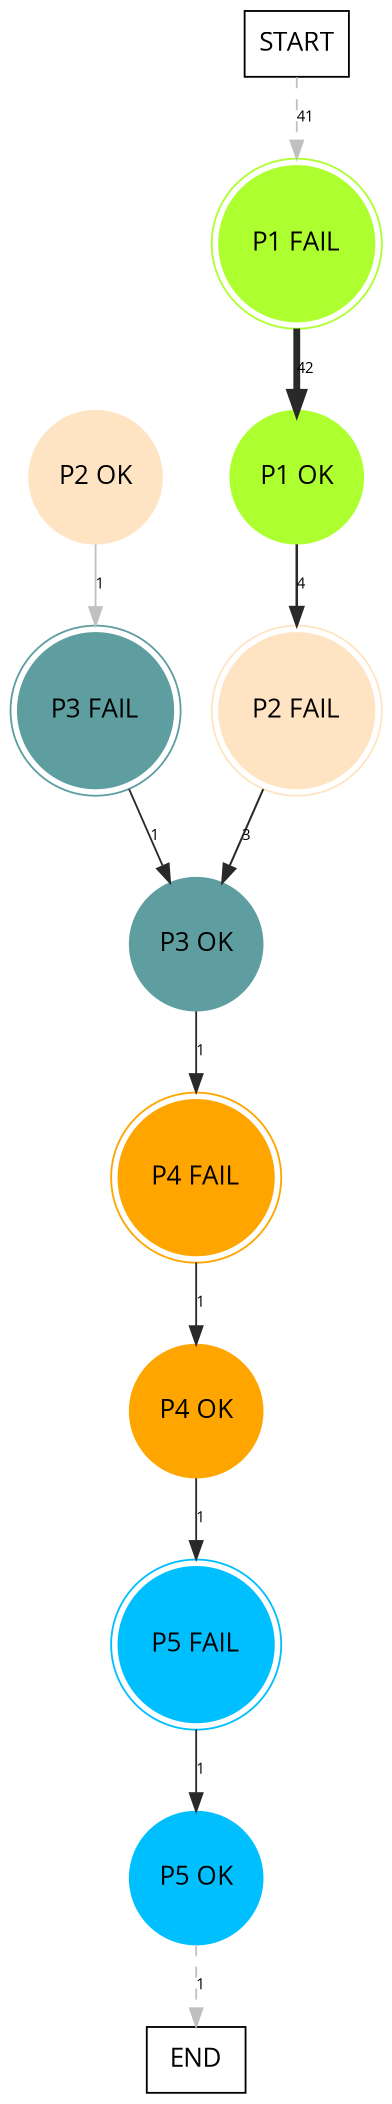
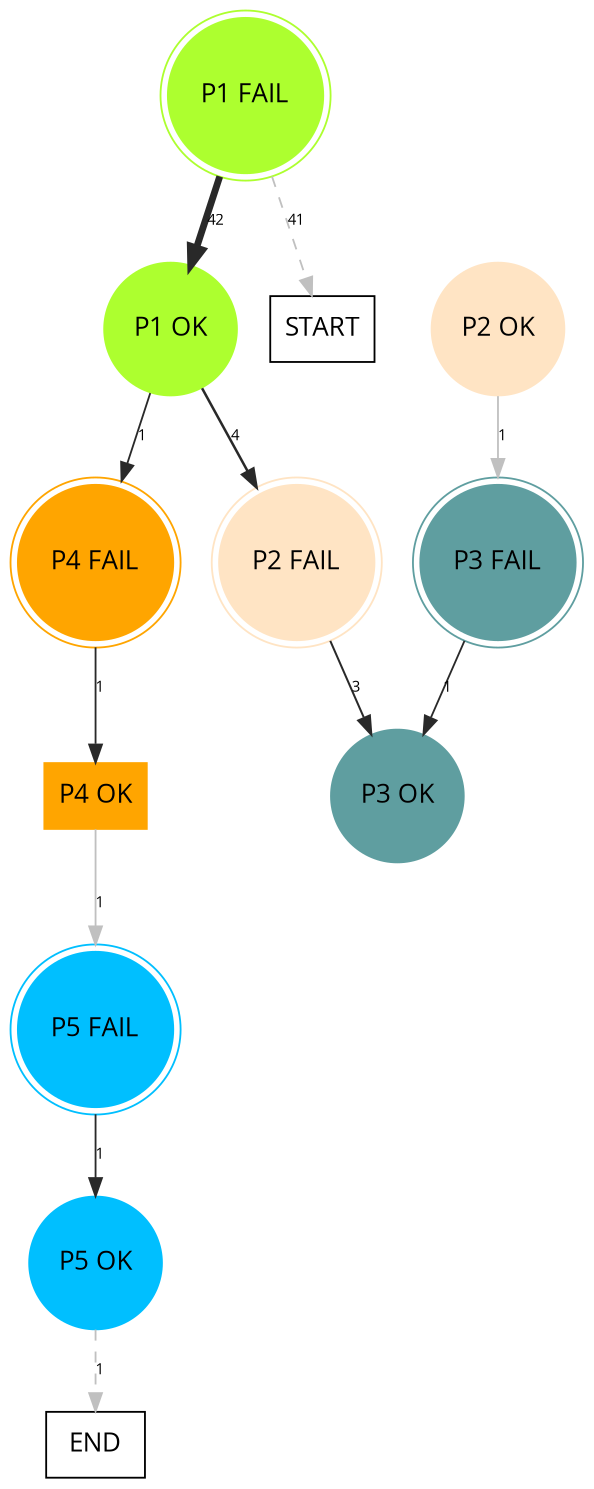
(297, 109) -> (289, 227)
(196, 1042) -> (139, 428)
(196, 1411) -> (96, 796)
(196, 1509) -> (96, 878)
